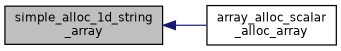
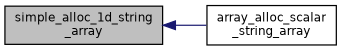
(272, 25) -> (272, 25)
